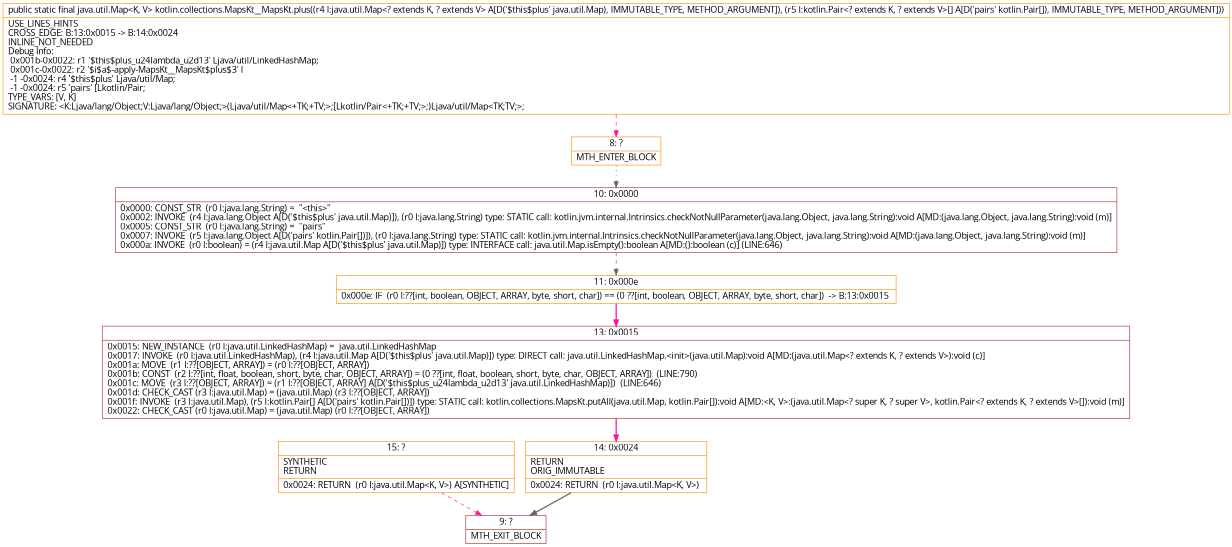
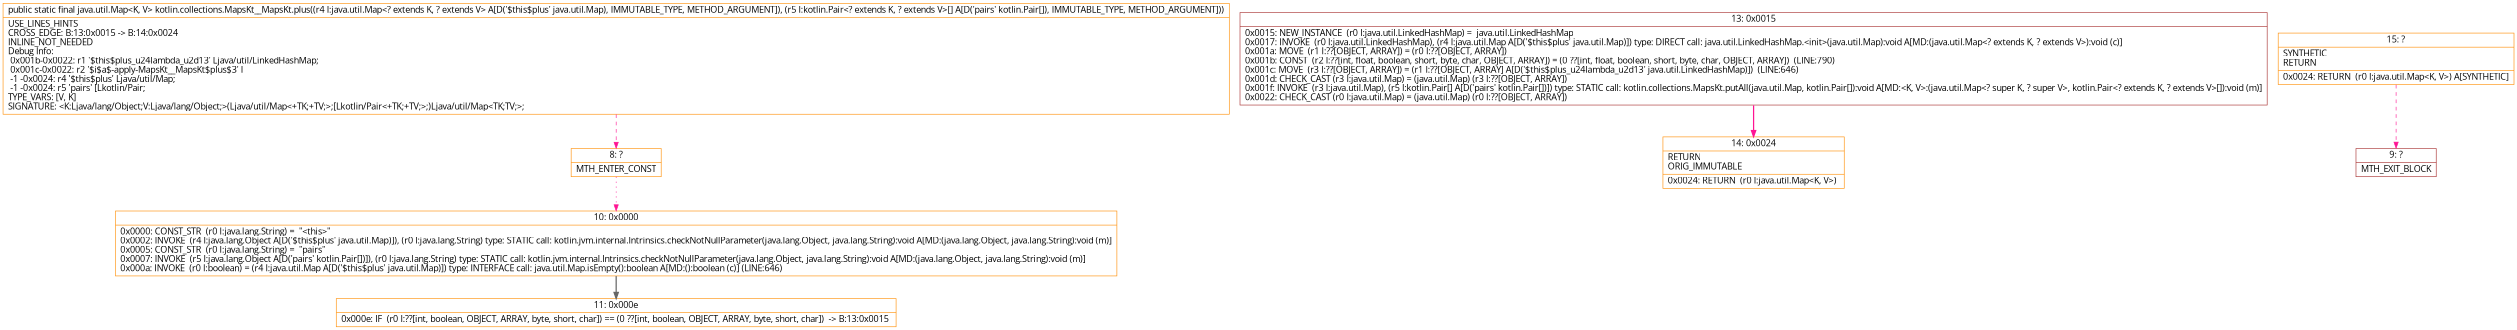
(616, 158) -> (616, 169)
(616, 173) -> (616, 191)
(616, 220) -> (616, 243)
(616, 261) -> (616, 284)
(616, 312) -> none
(553, 503) -> none
